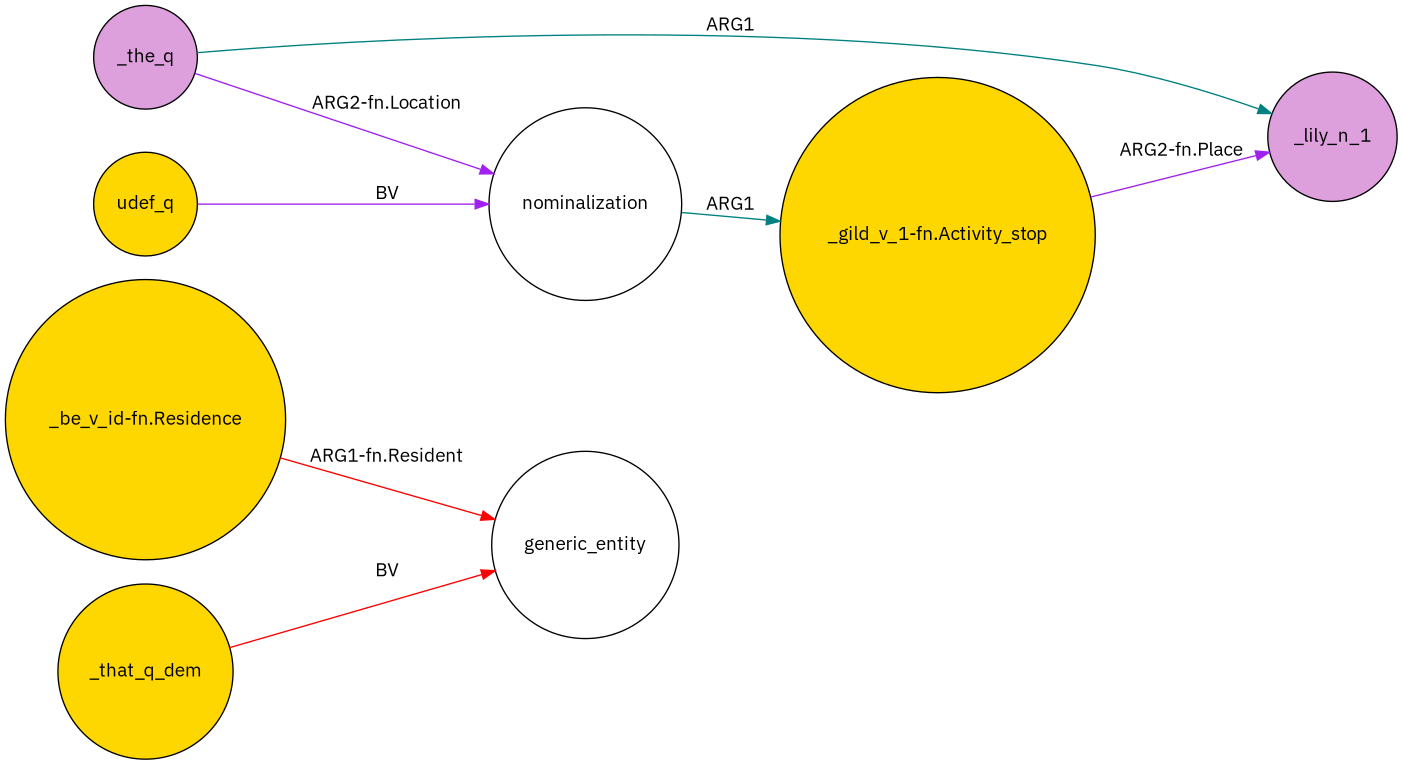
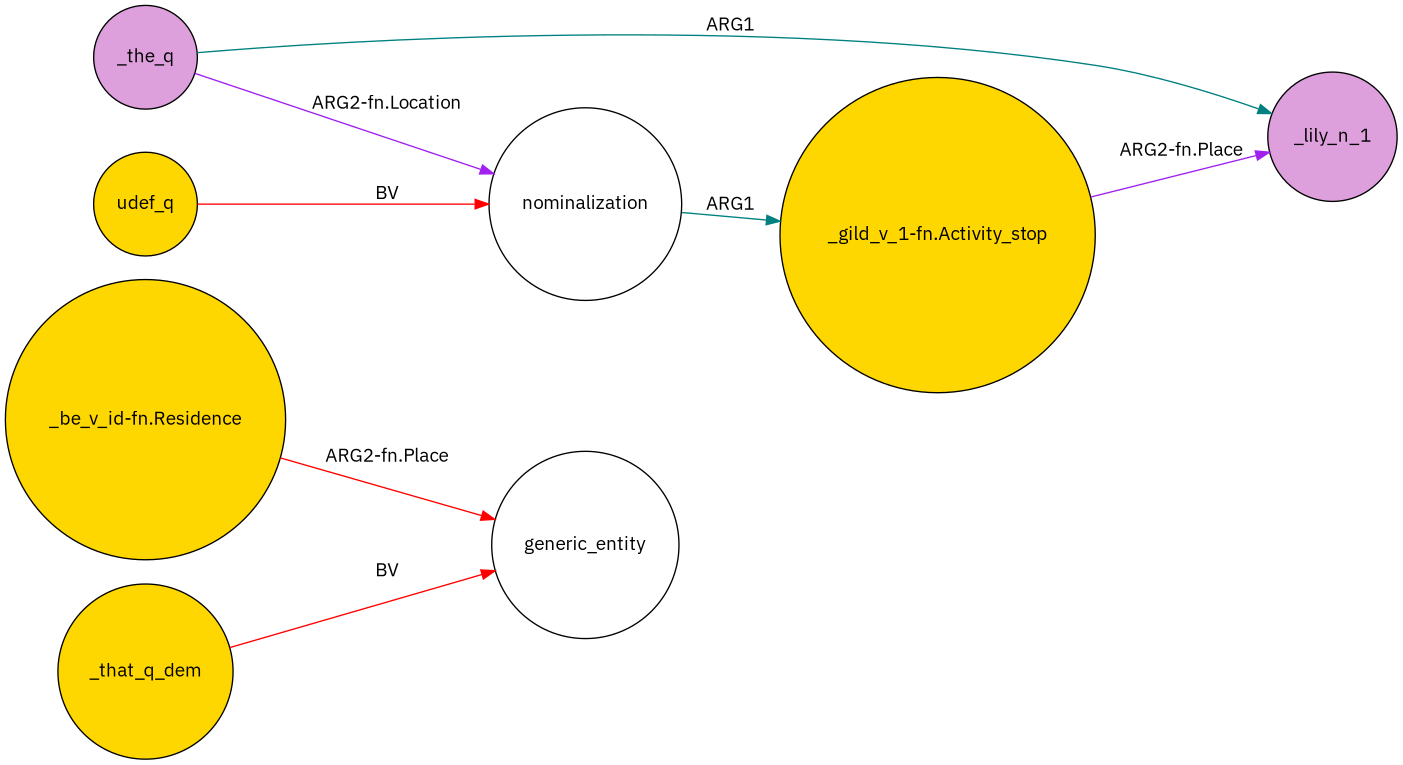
(336, 204) -> (336, 204)
(387, 457) -> (387, 457)
